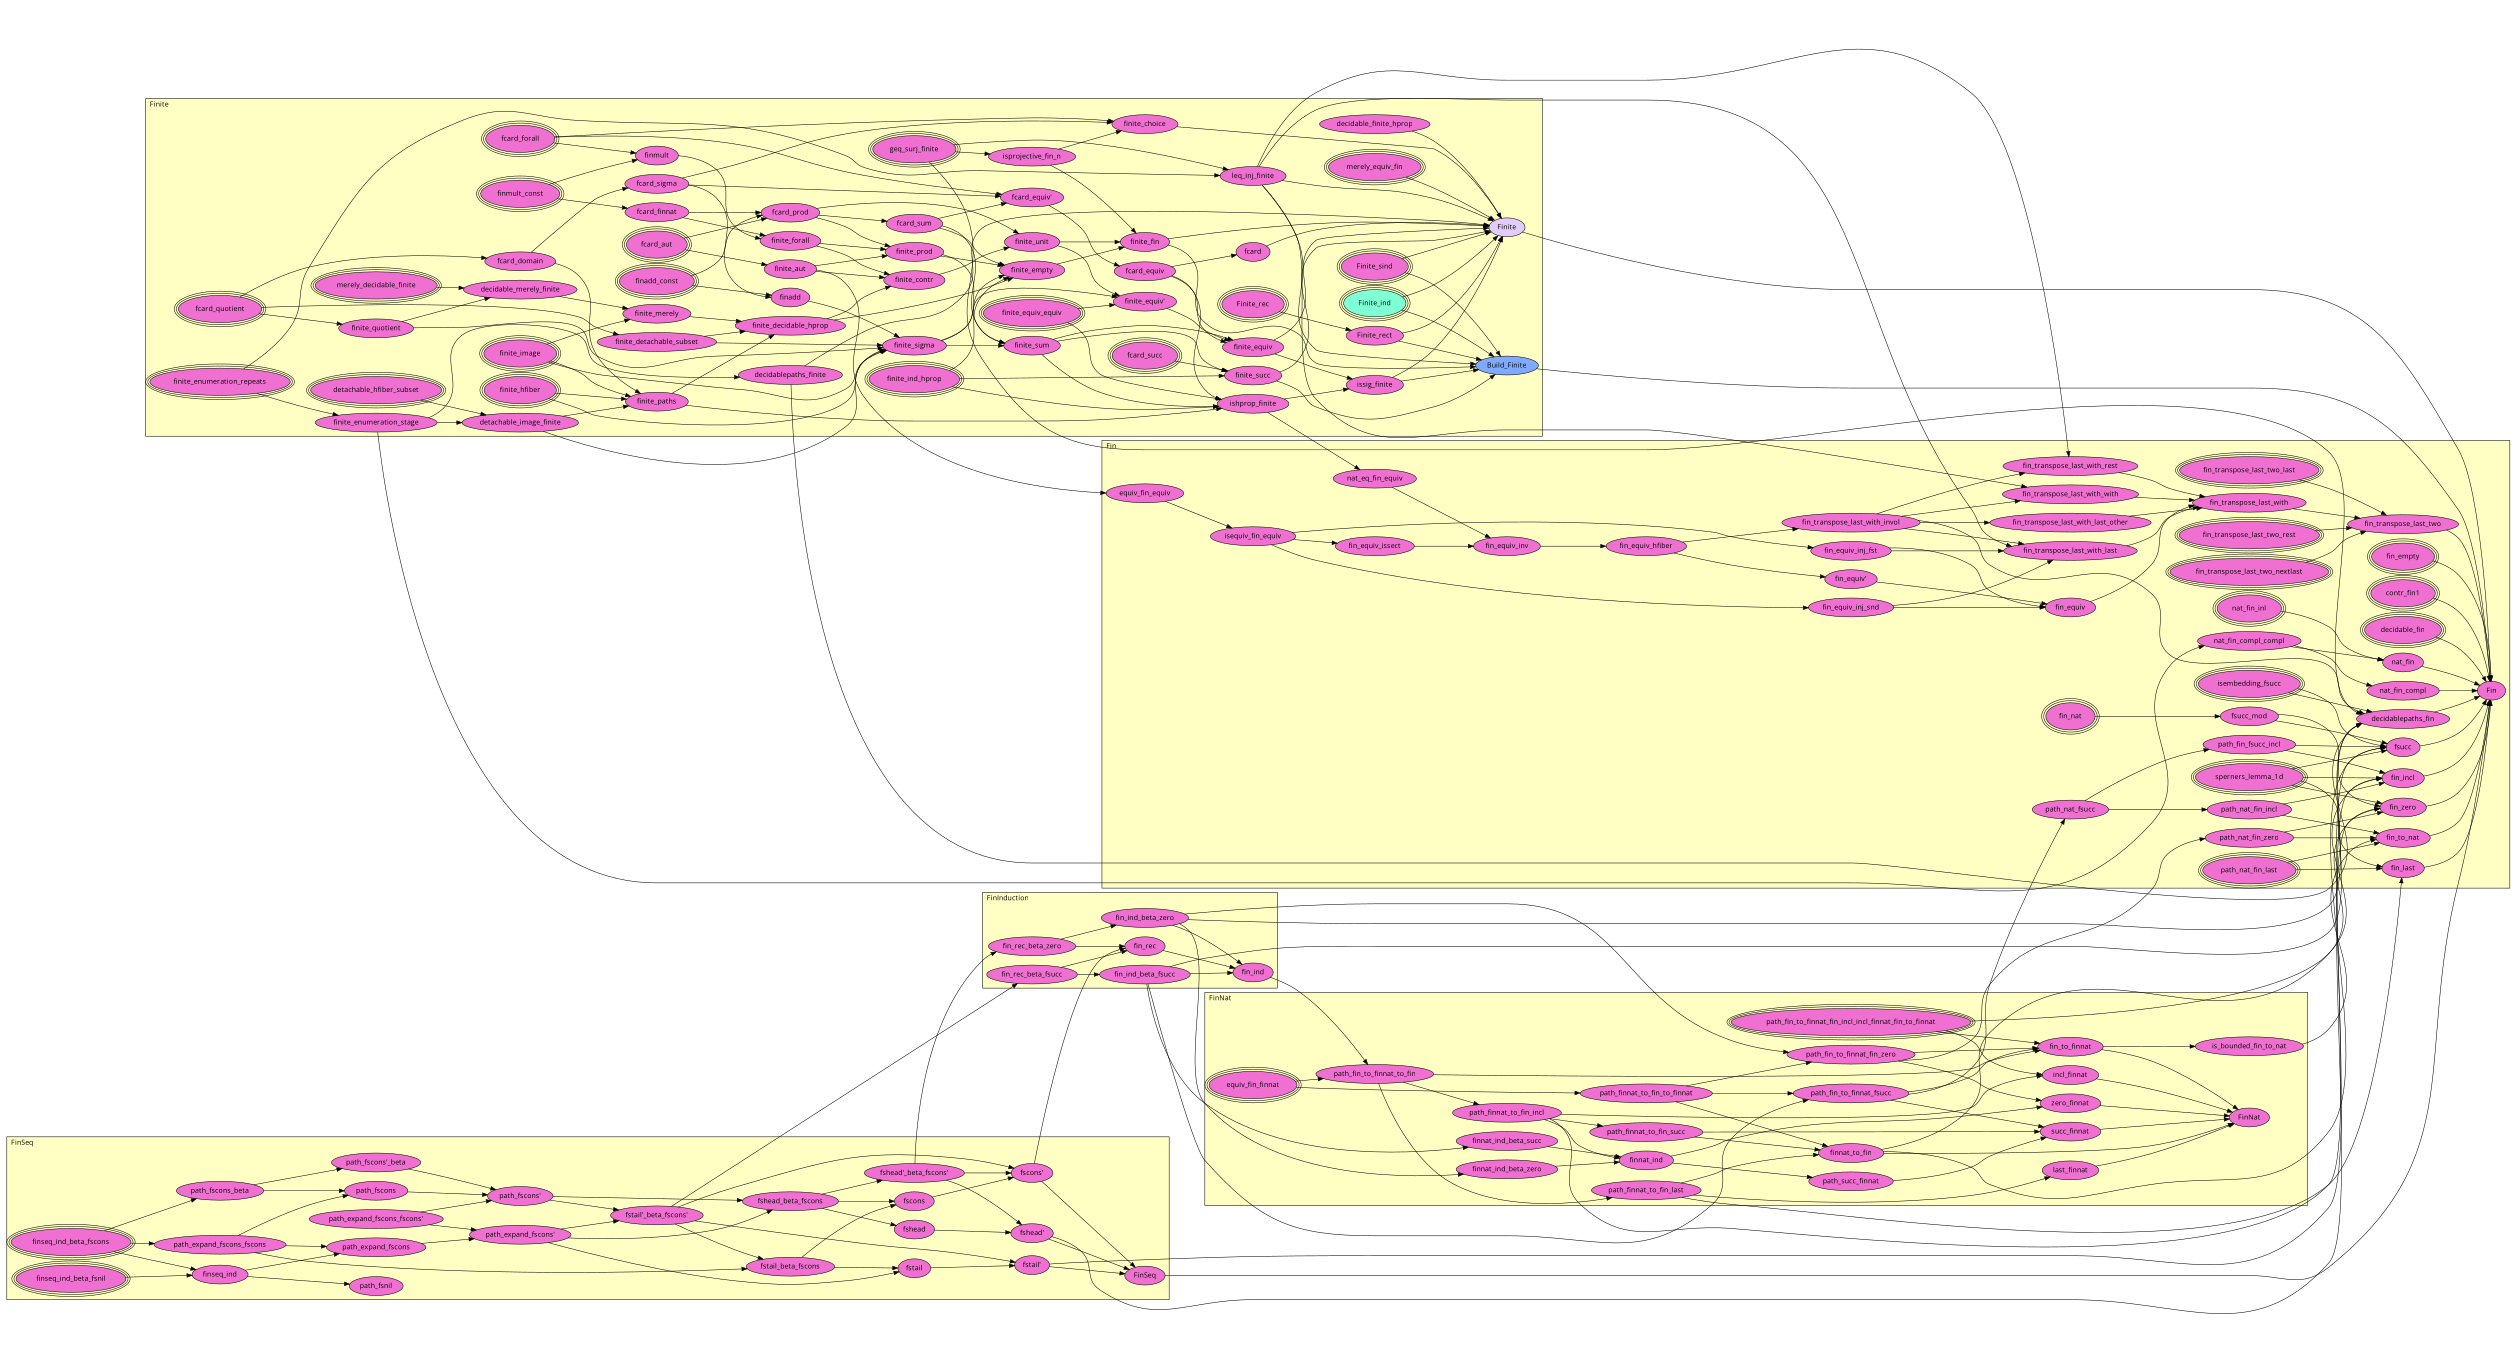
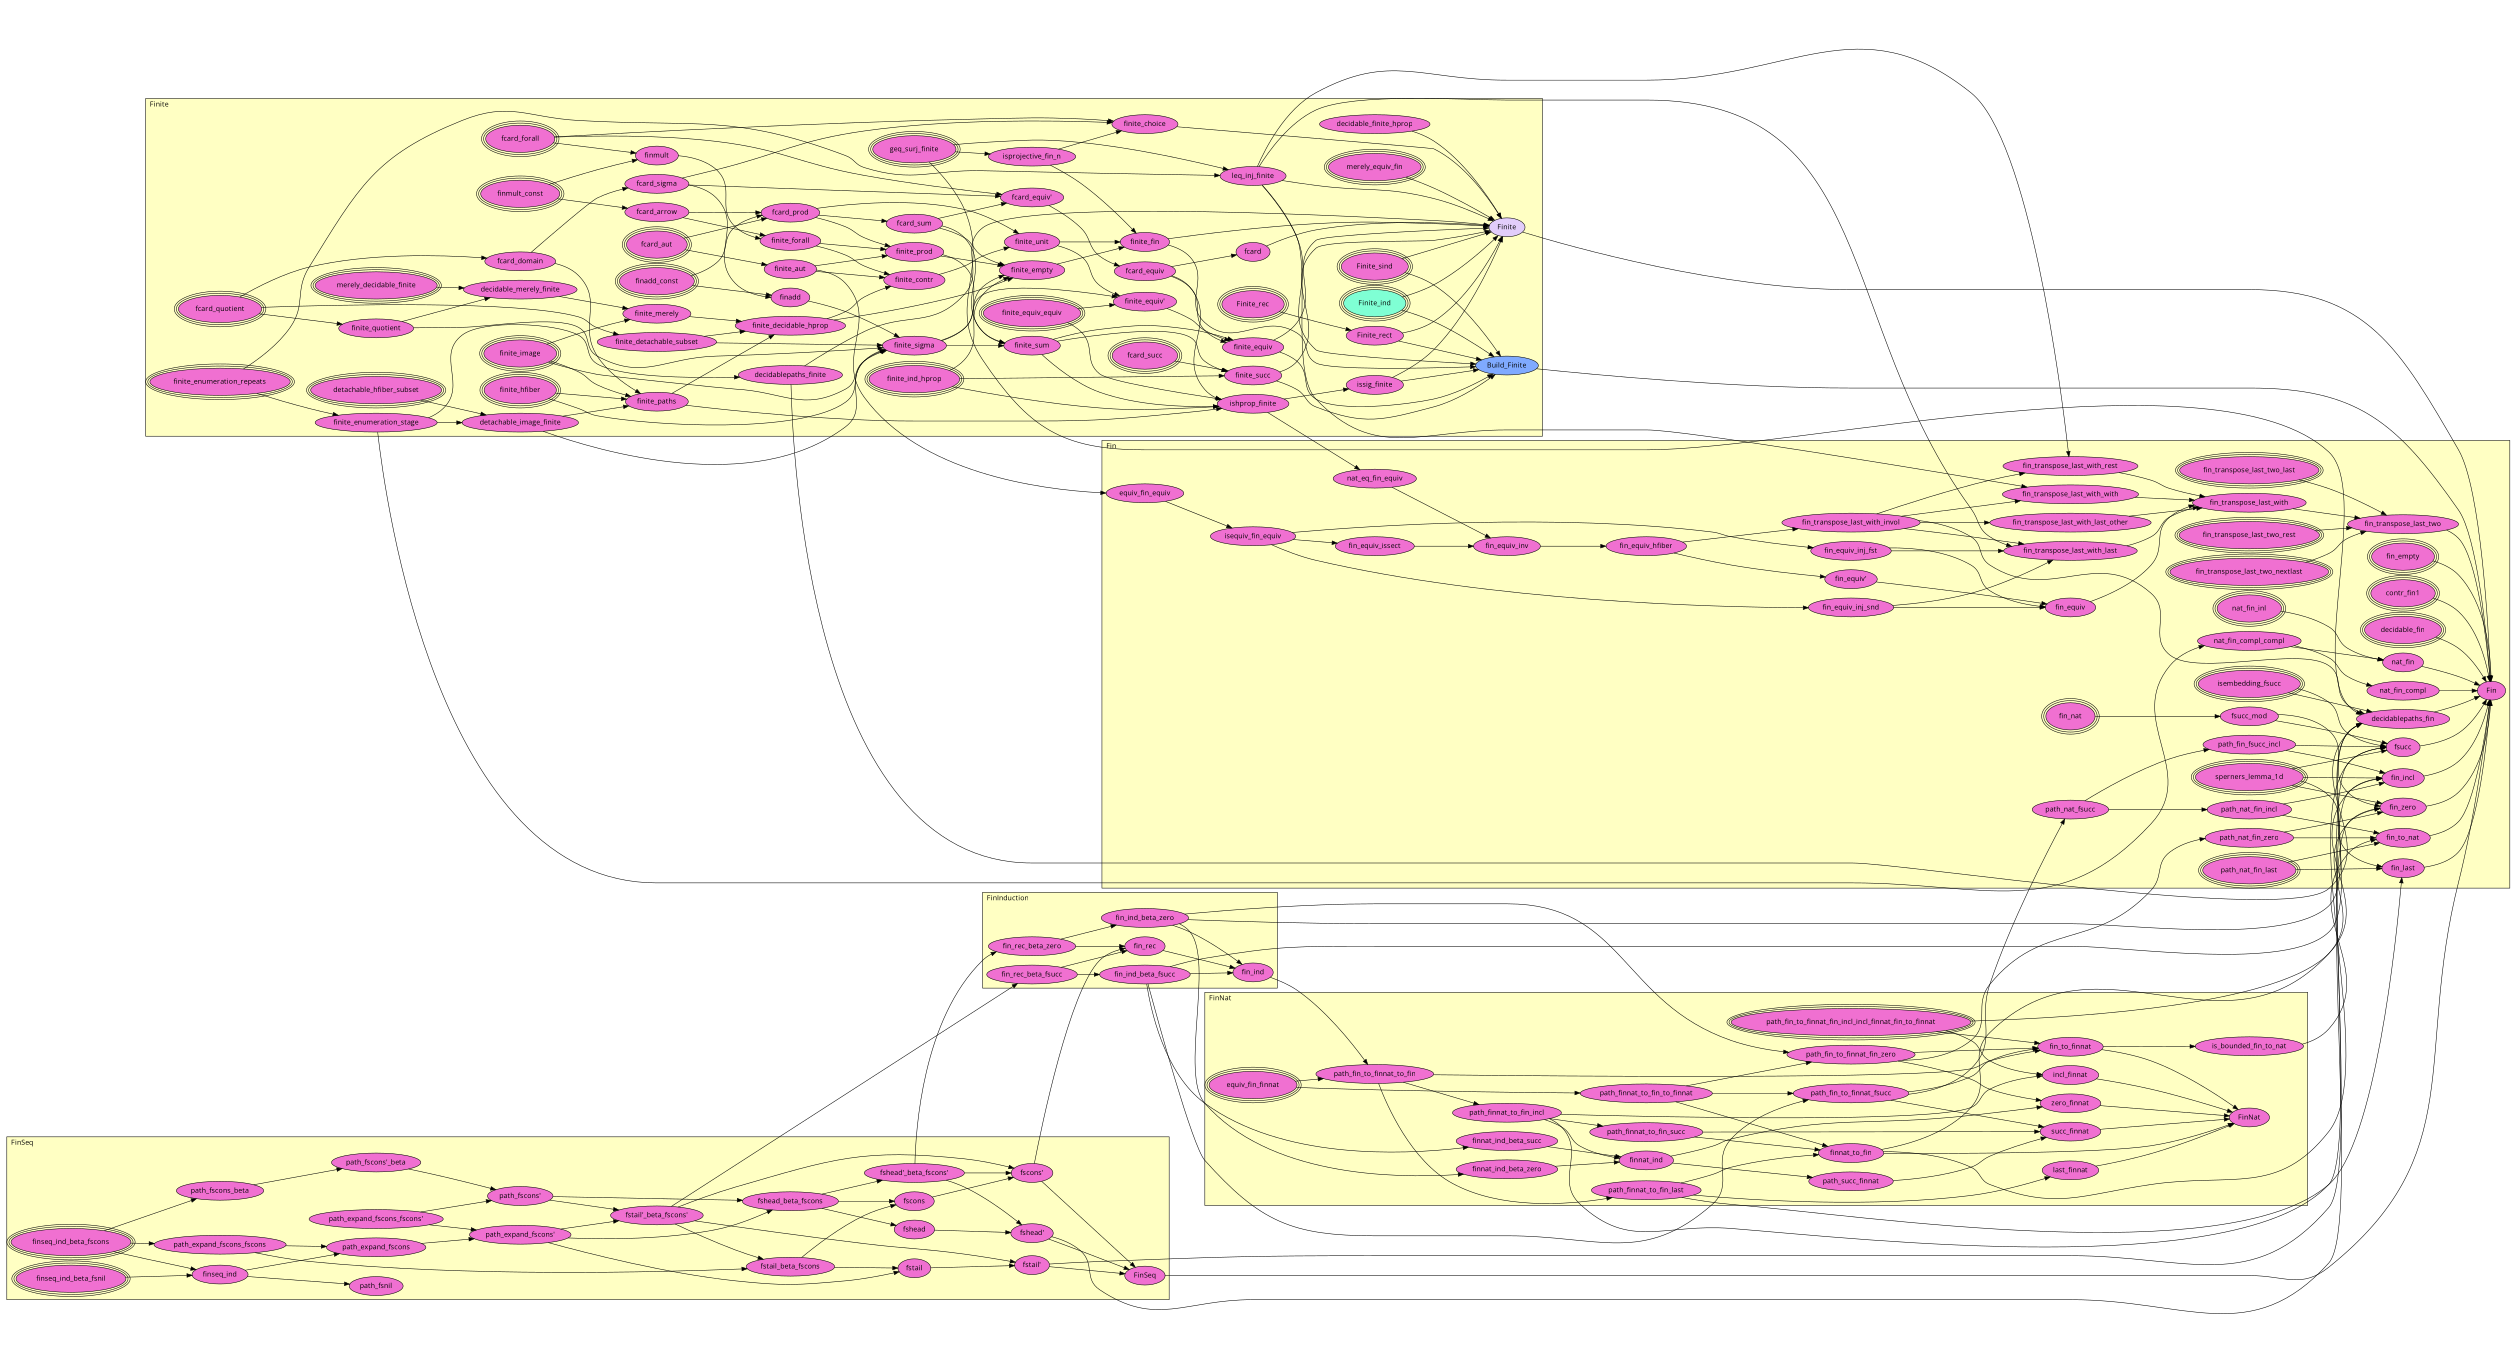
(657, 212) -> (657, 212)
(1311, 366) -> (1372, 406)
(376, 1191) -> none
